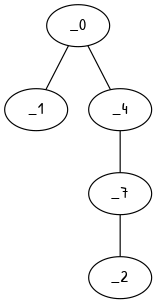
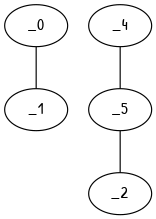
(99, 68) -> none
(120, 194) -> (120, 110)
